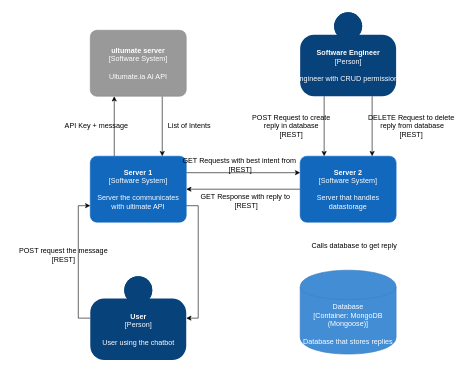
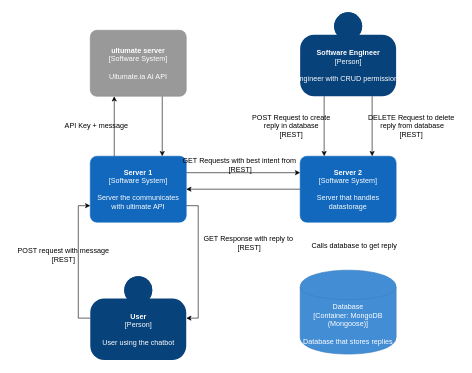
(189, 126) -> none
(246, 201) -> (249, 243)
(64, 255) -> (64, 255)
